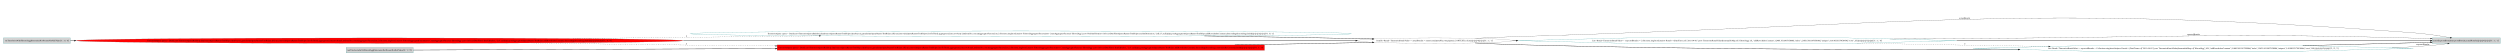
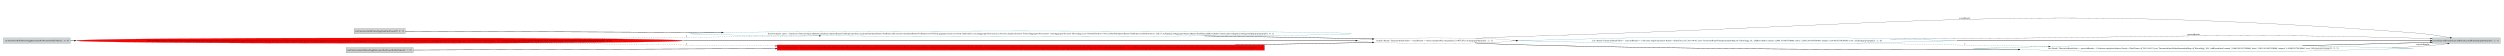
none -> (380, 31)
